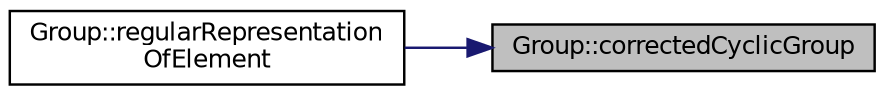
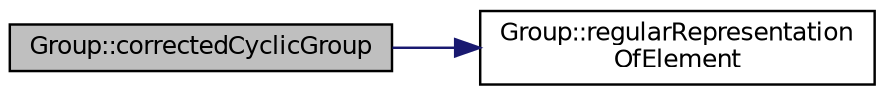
(436, 48) -> (423, 48)
